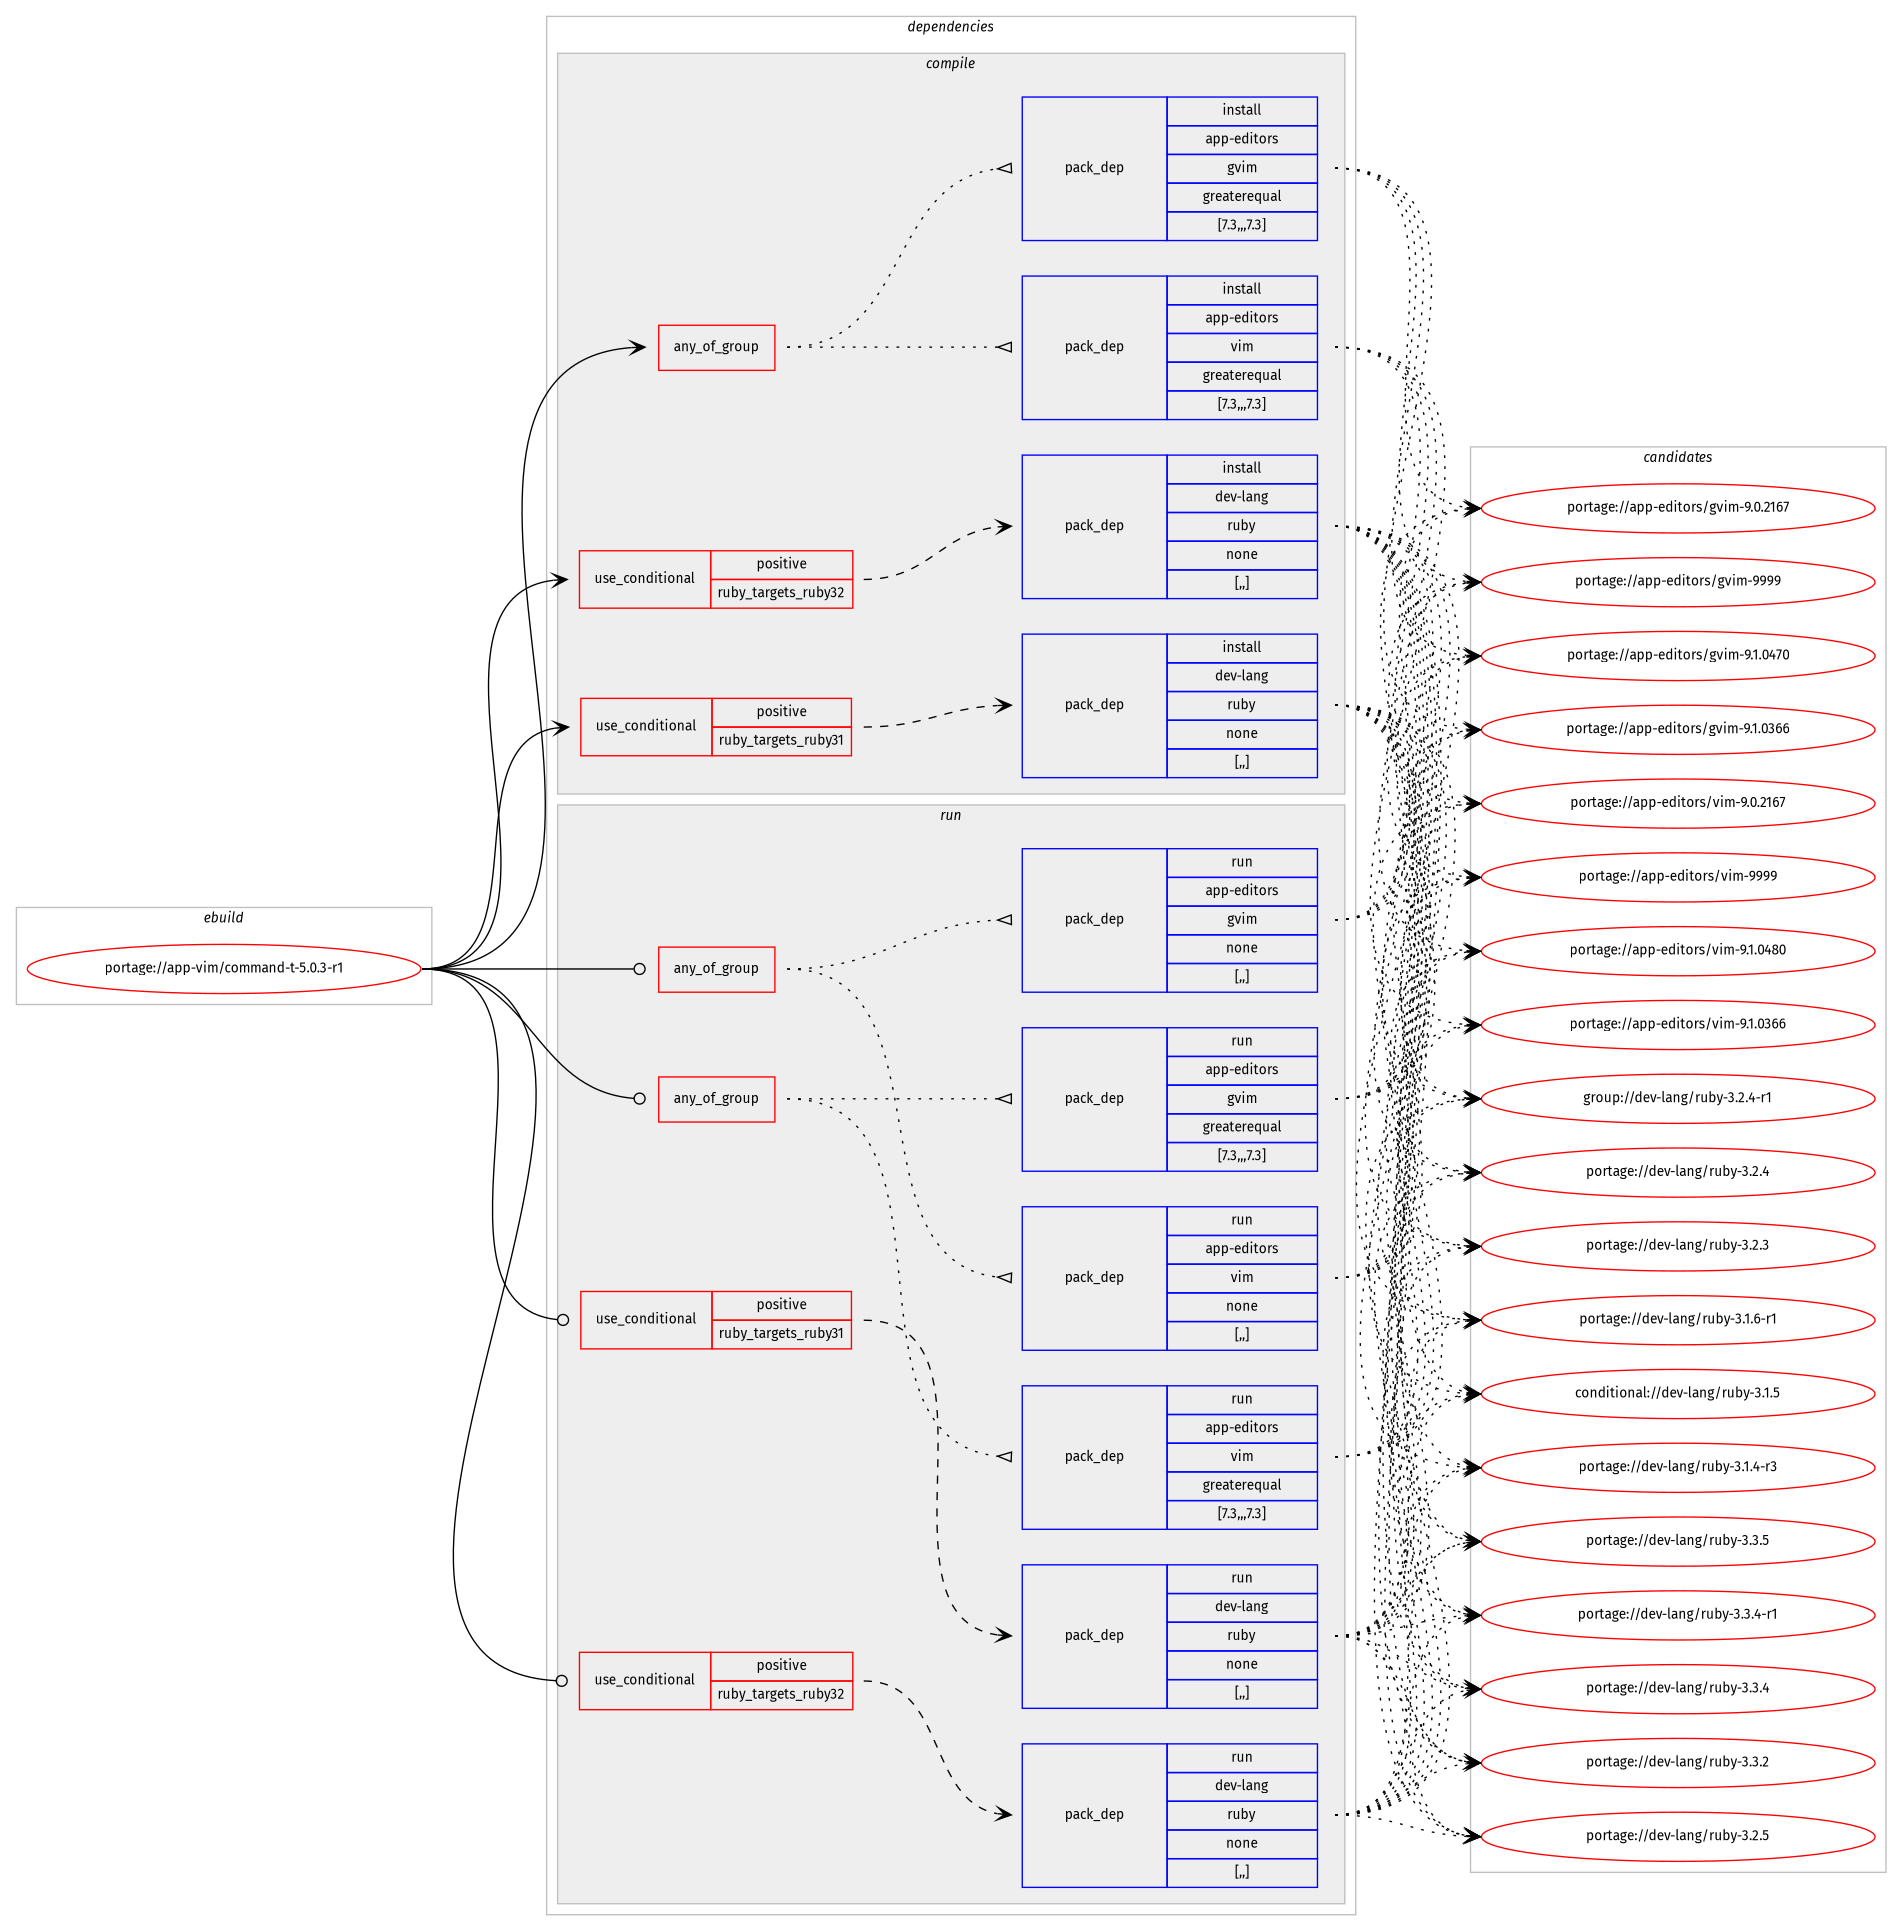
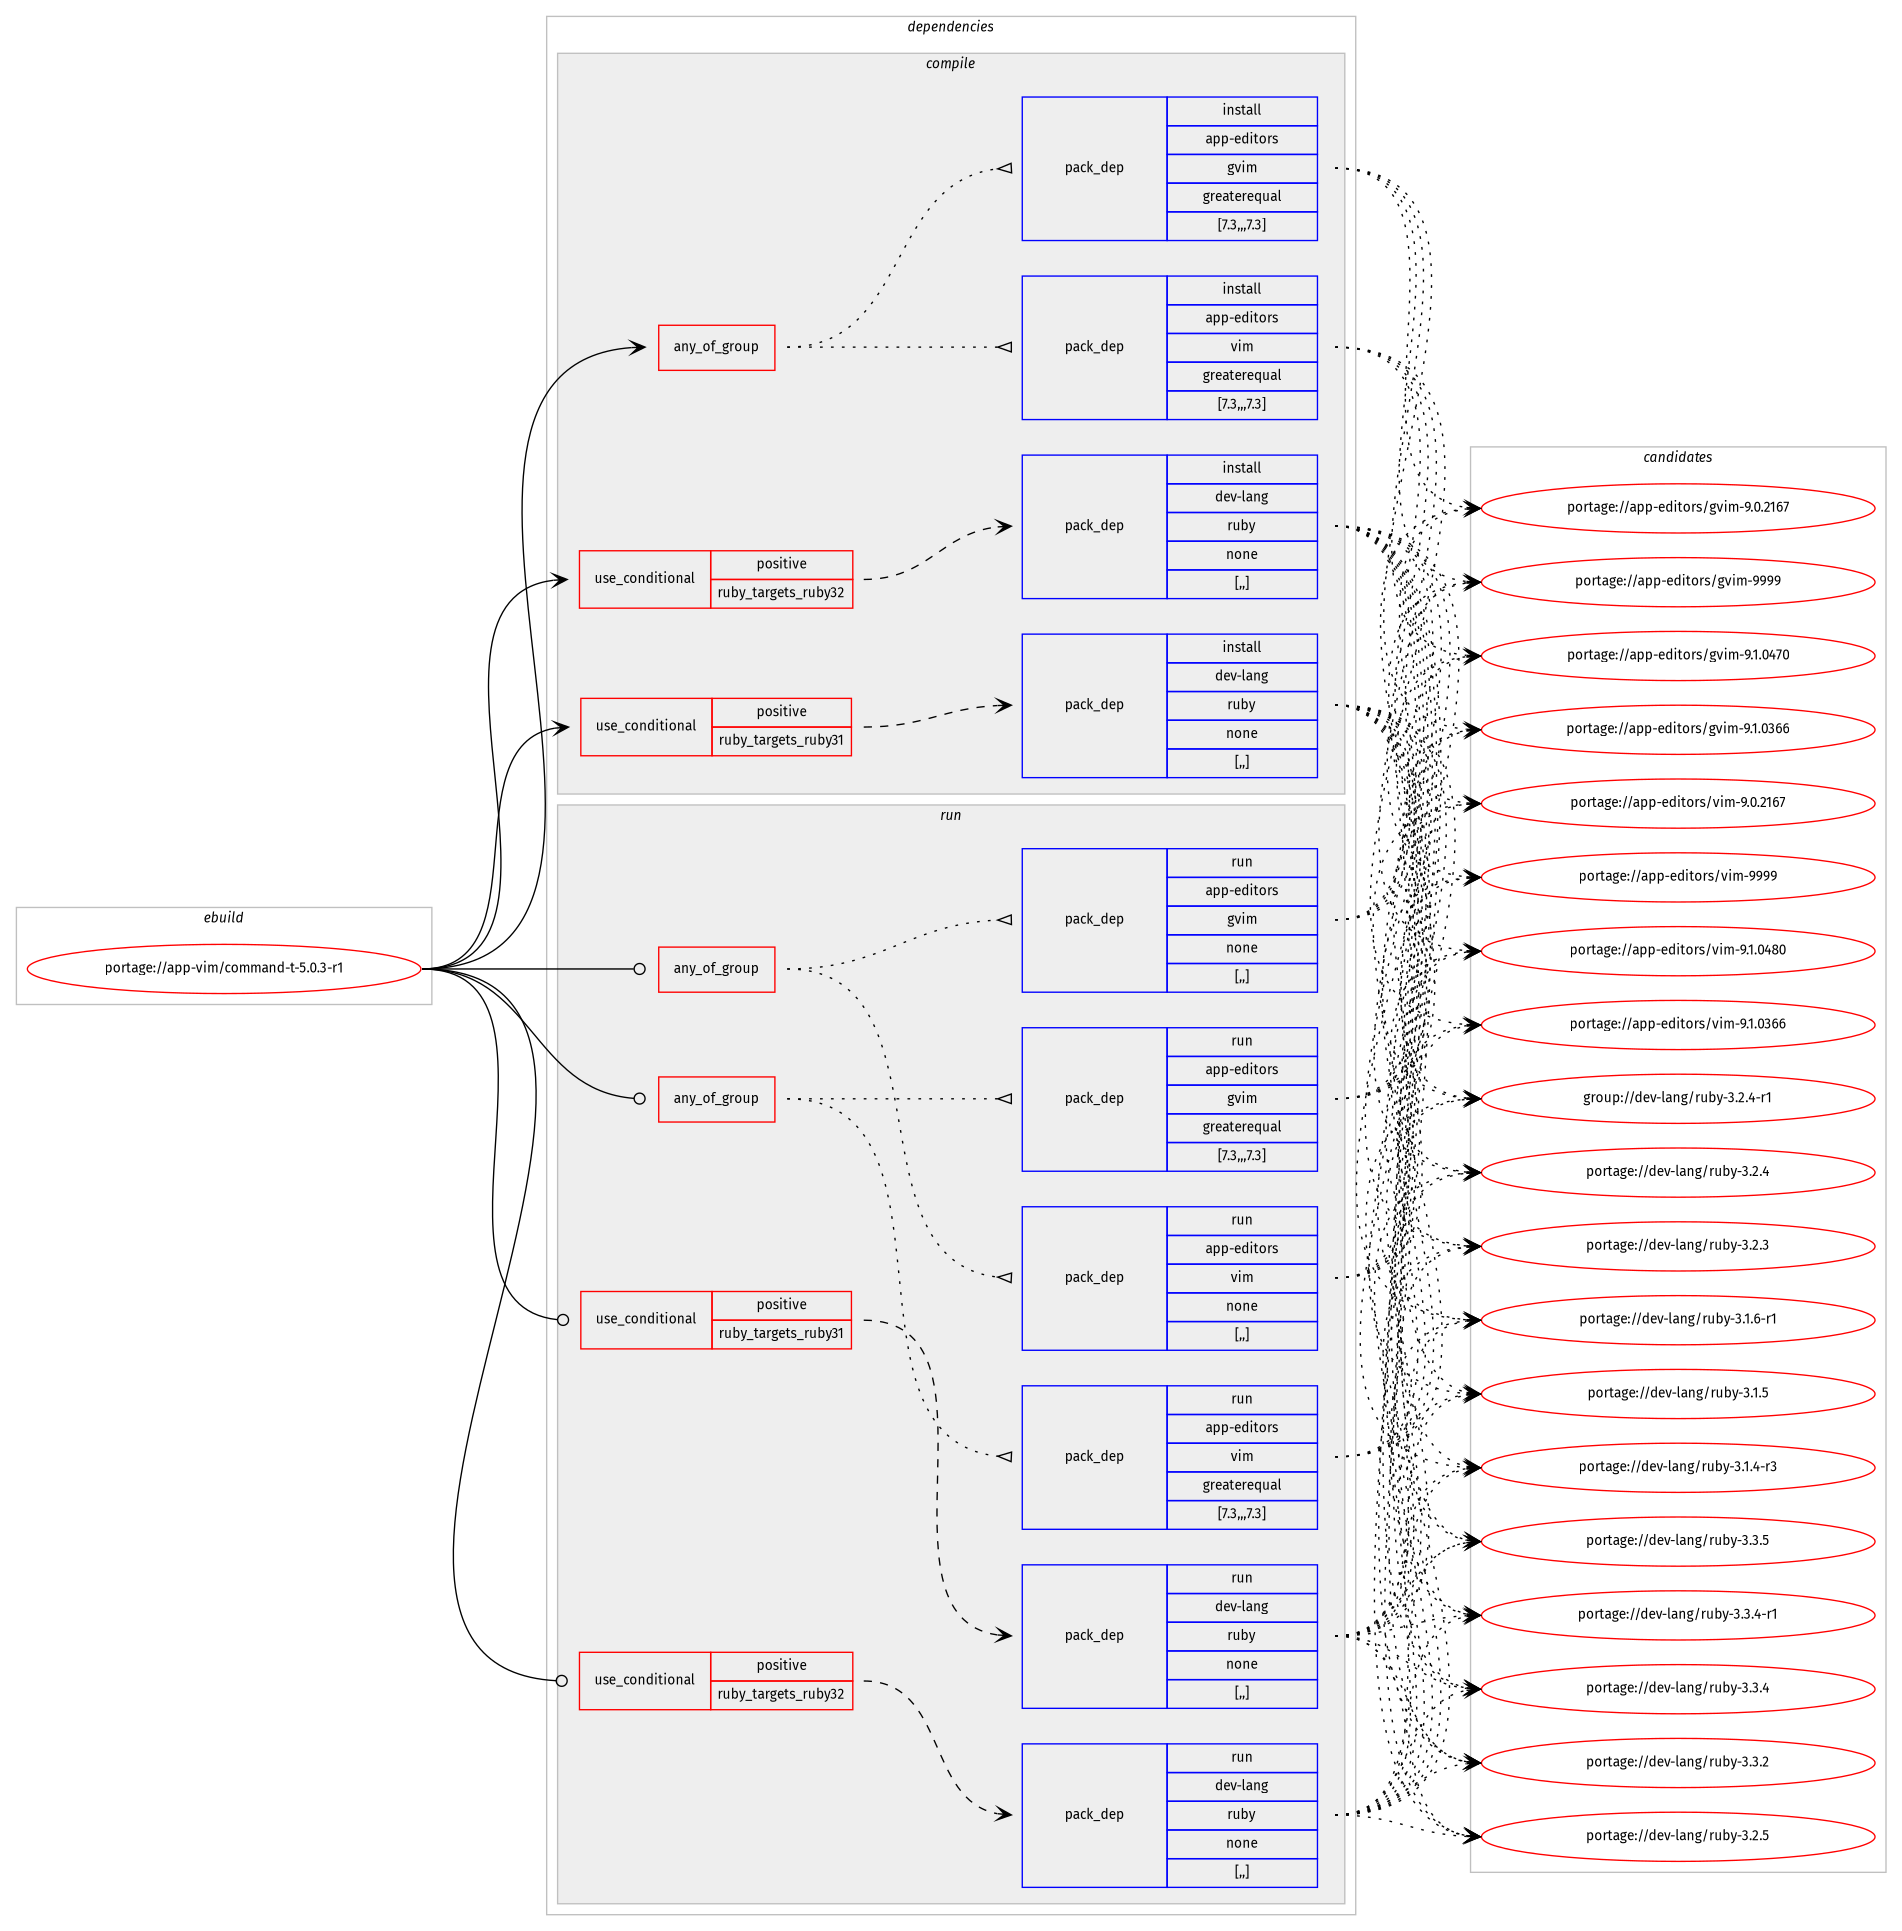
(1678, 1394) -> (1678, 1394)
